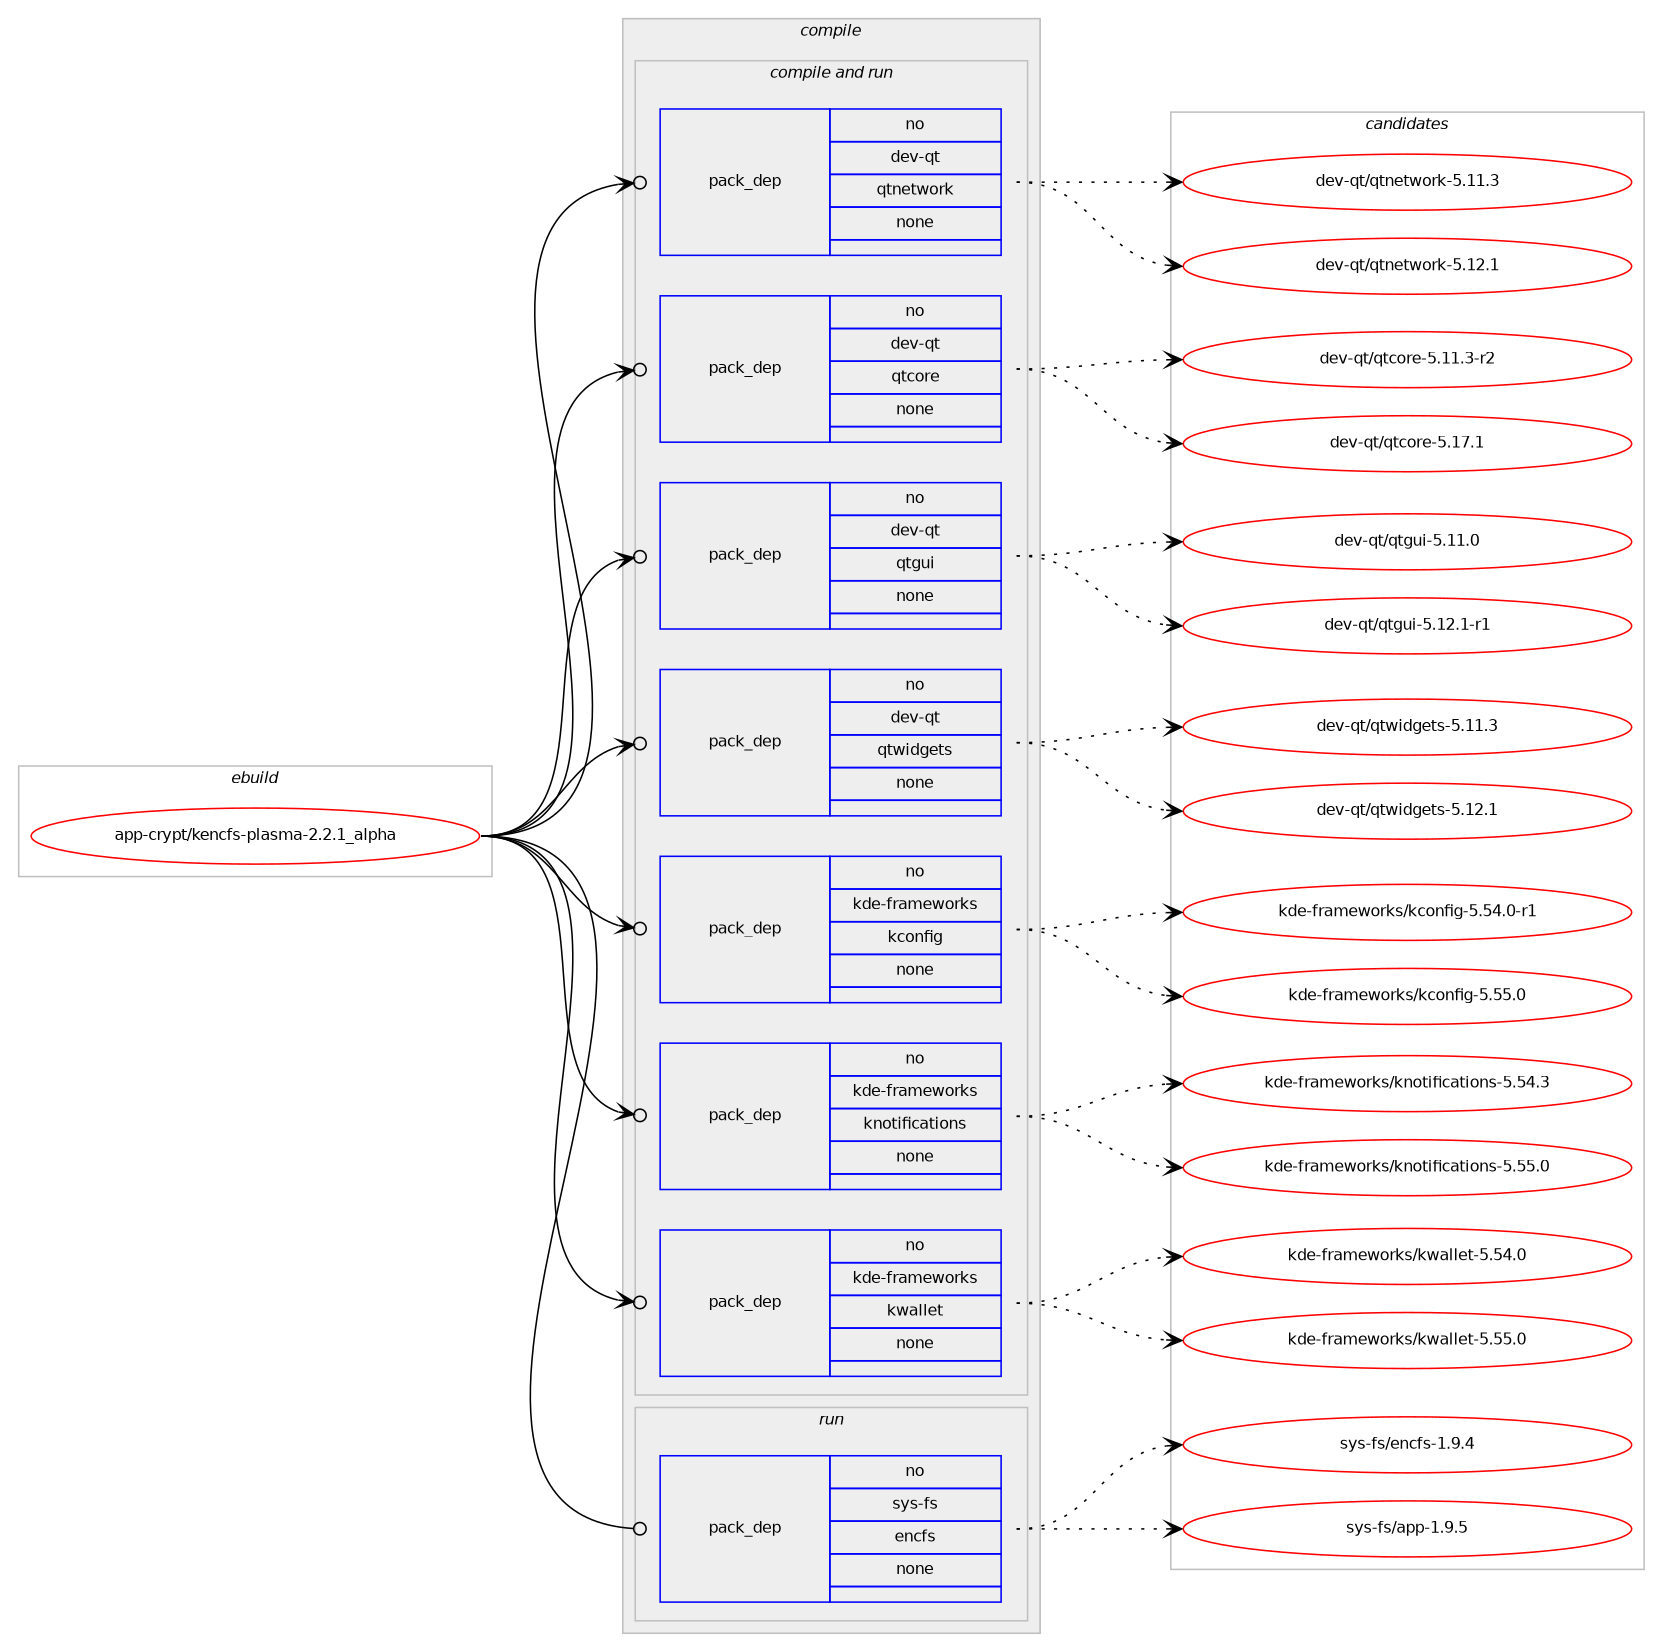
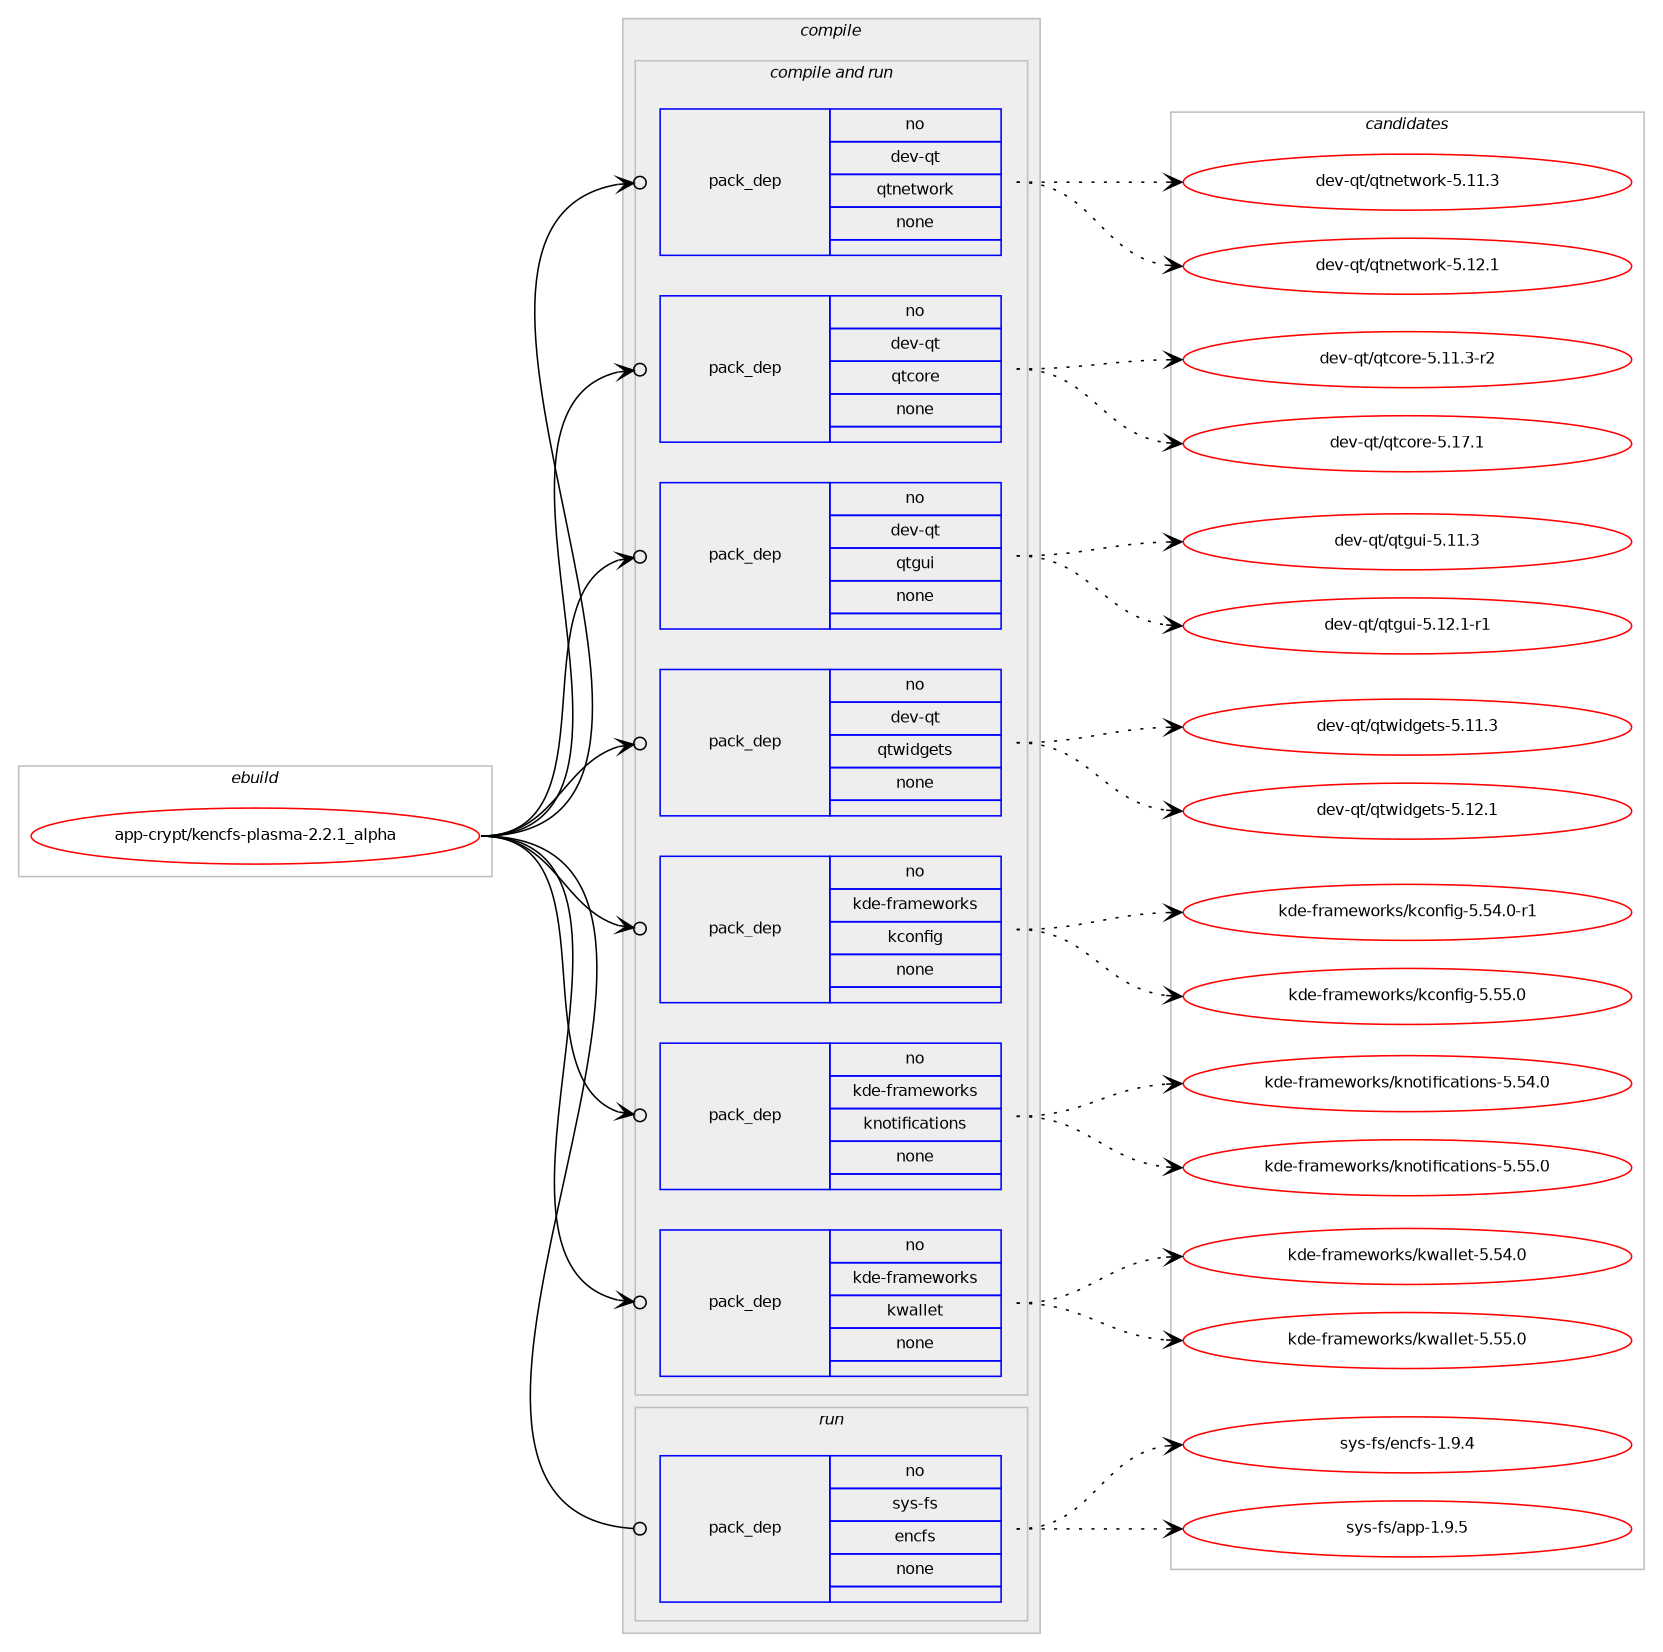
(1407, 542) -> (1407, 542)
(1407, 1084) -> (1407, 1084)
